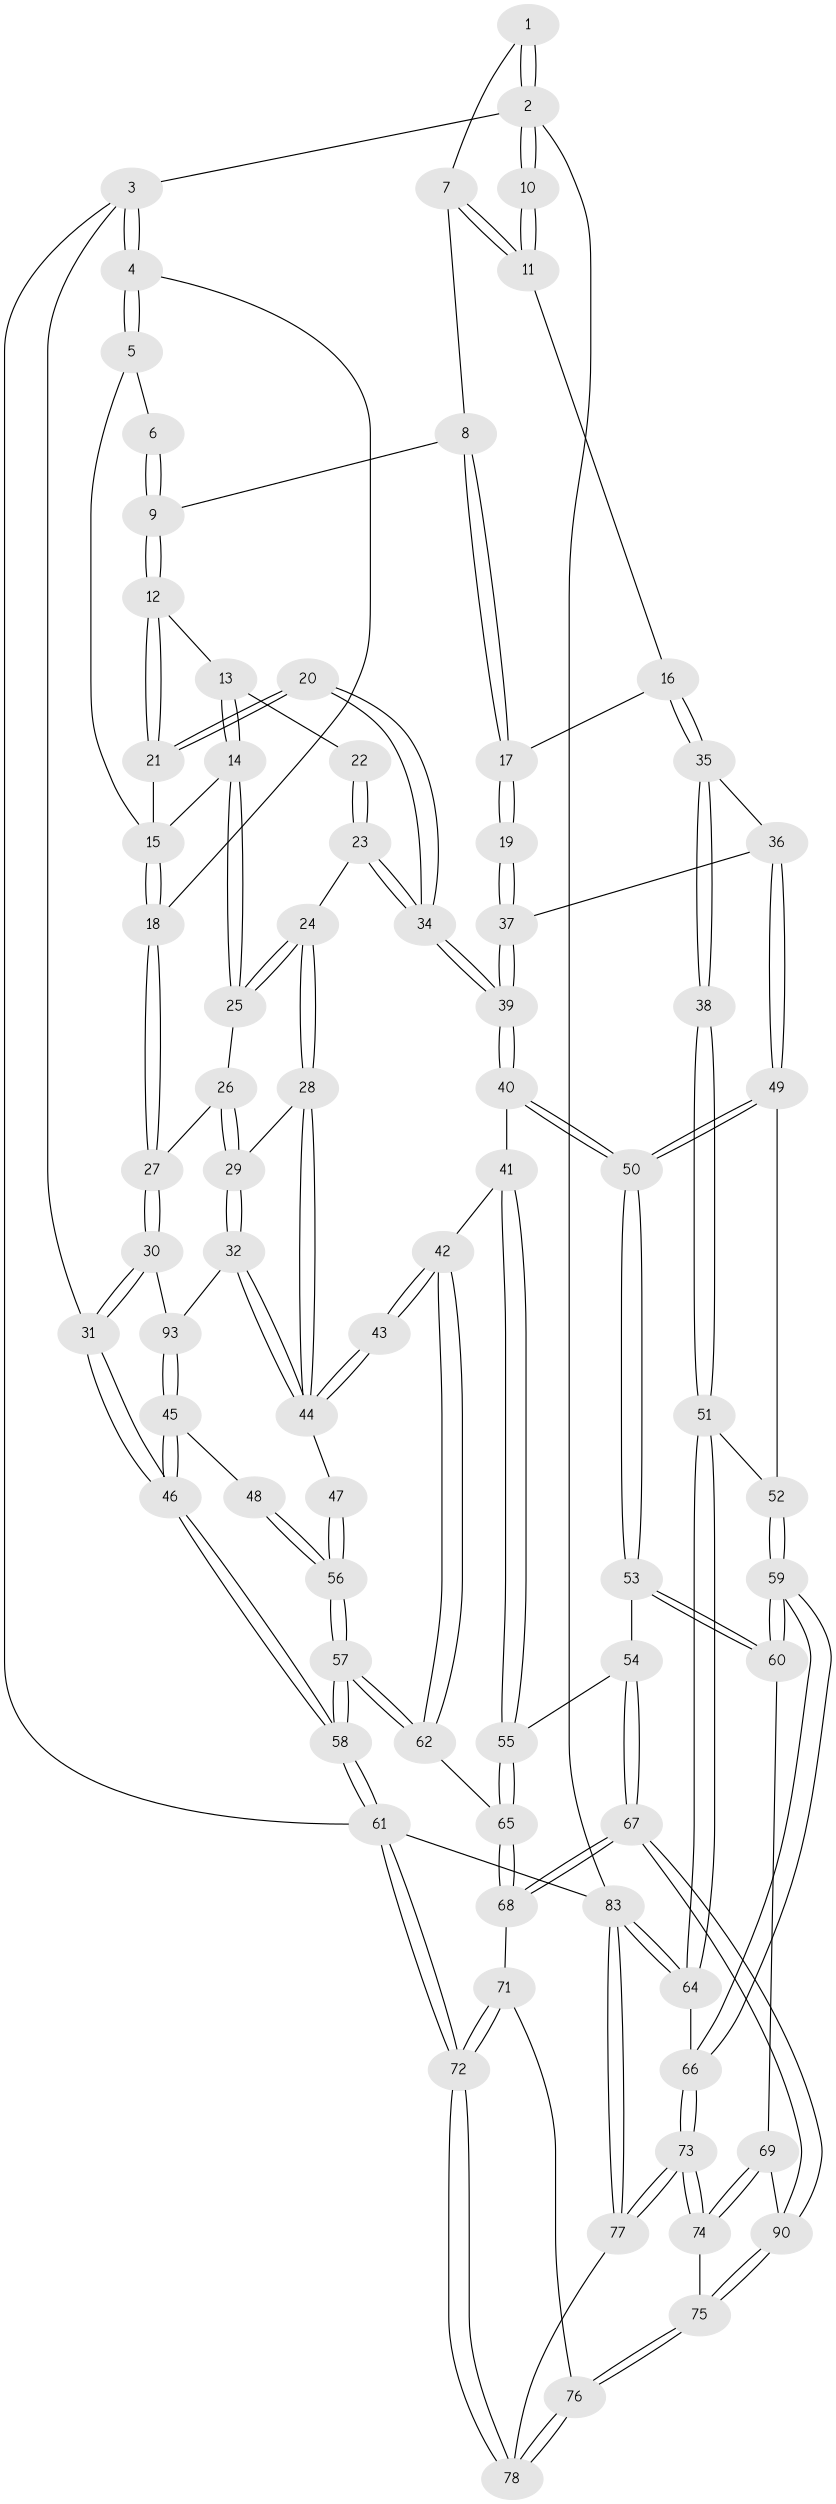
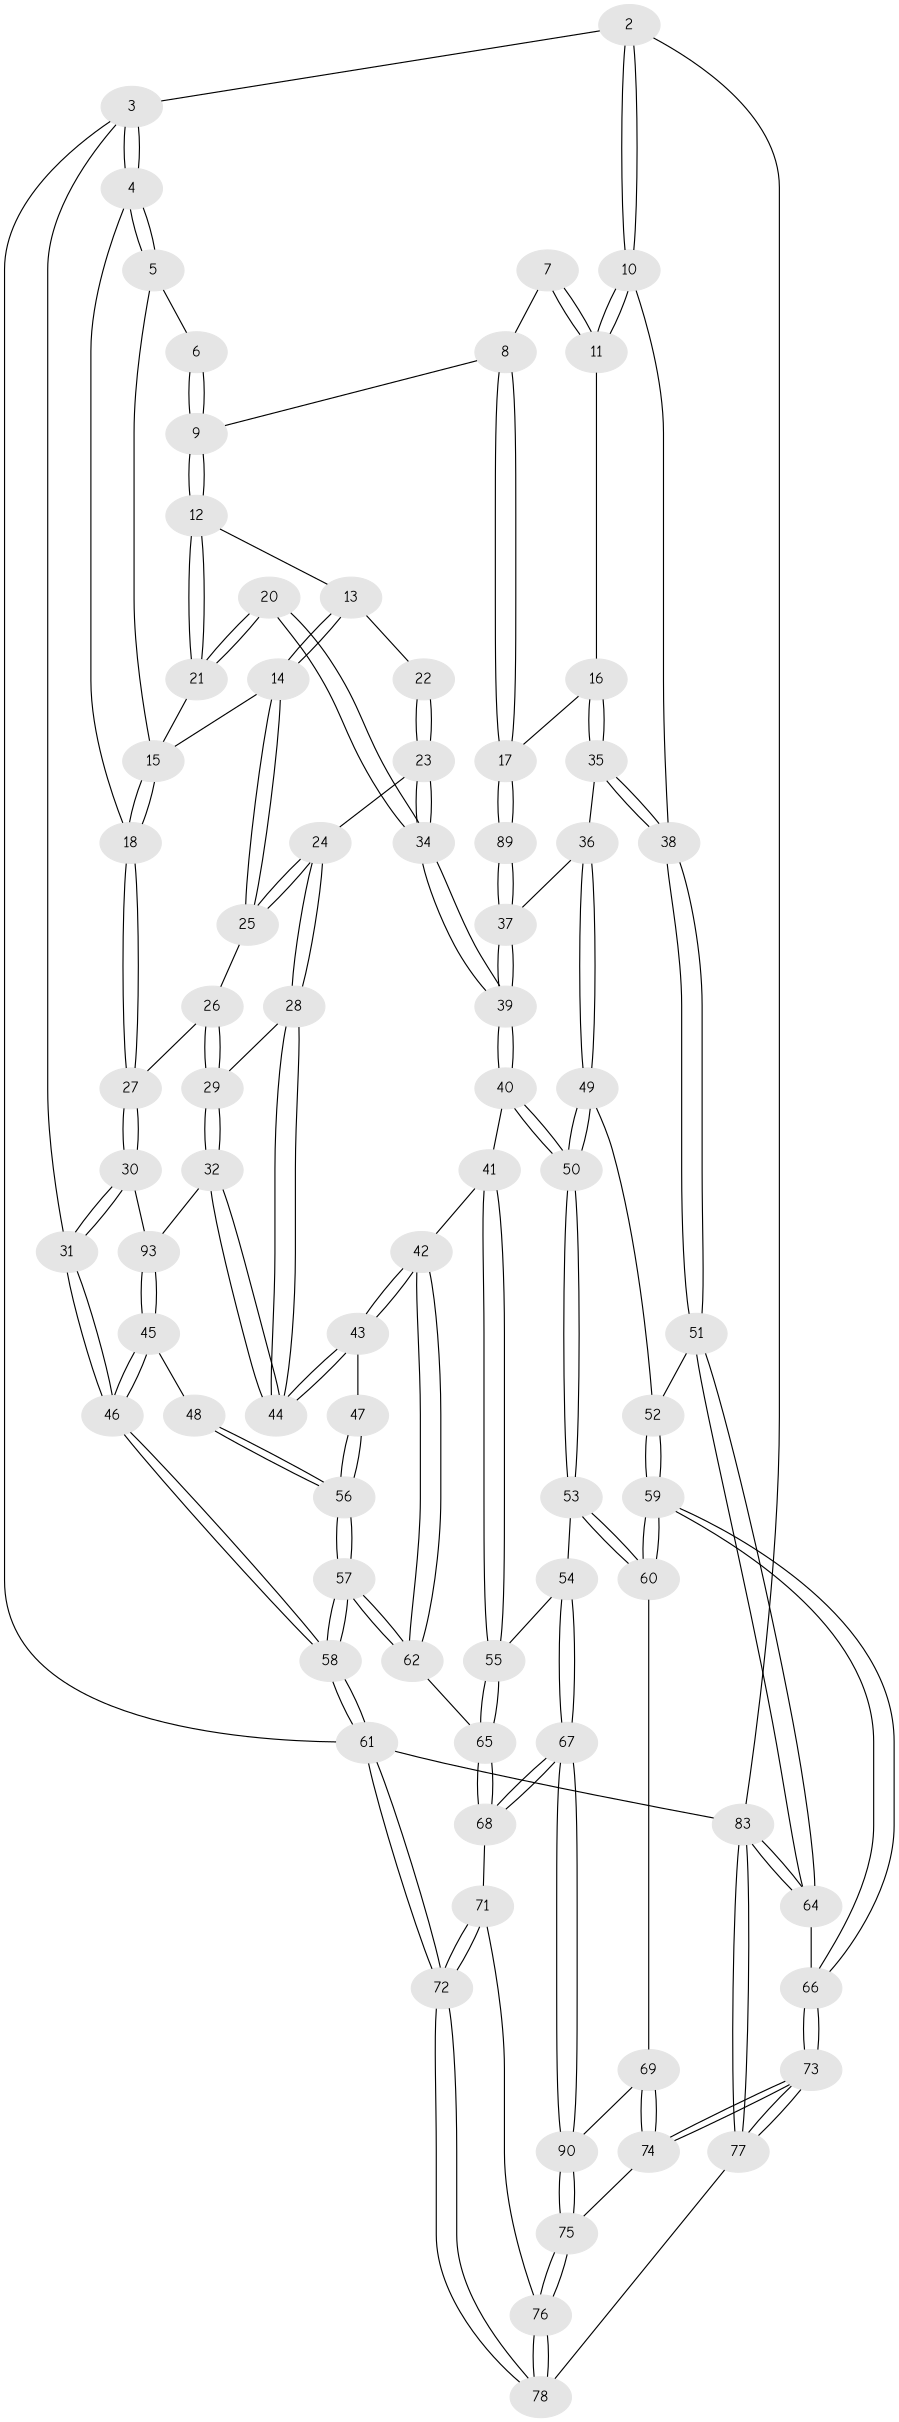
(528, 25) -> none
none -> (663, 555)
(507, 843) -> (506, 843)
(321, 1456) -> (358, 1375)
